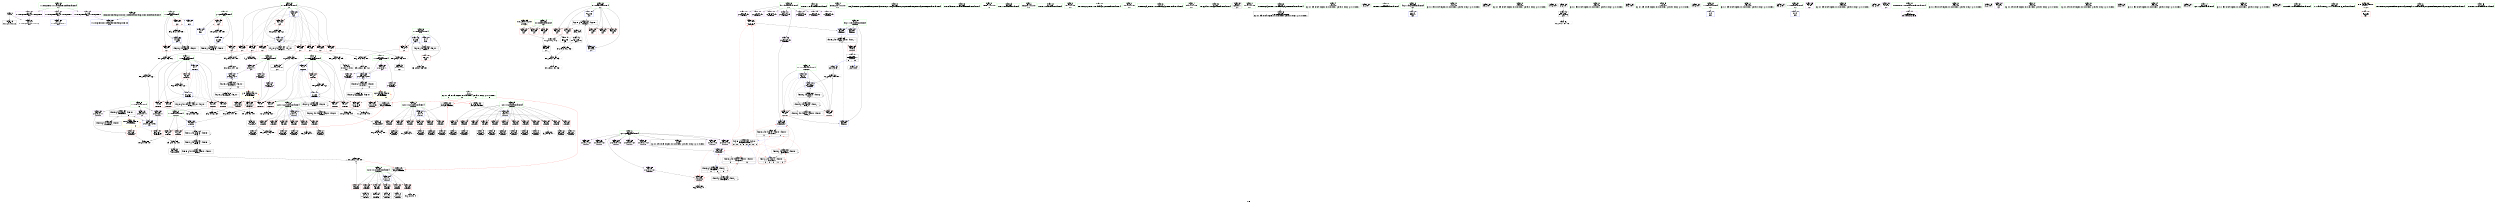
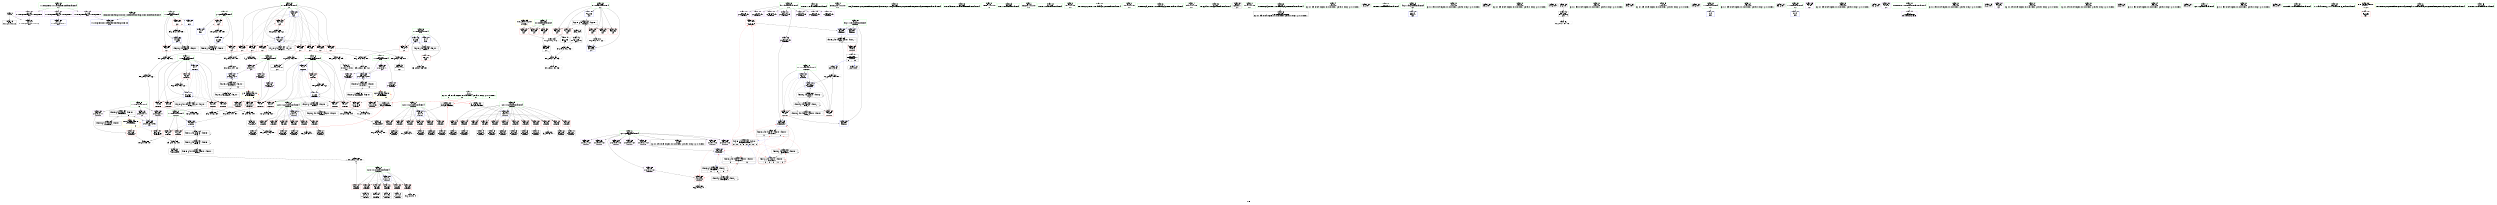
none -> (597, 40)
(398, 170) -> none
